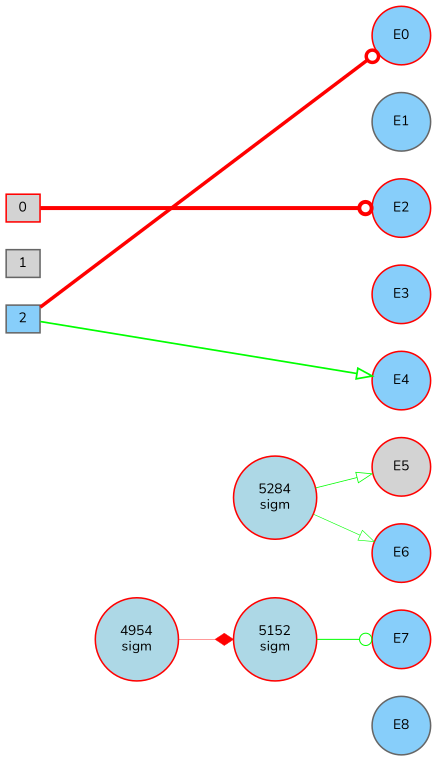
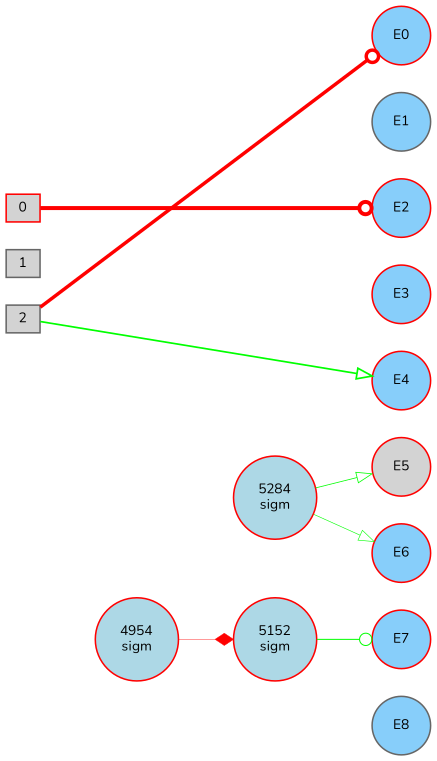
(23, 319) -> (23, 319)
